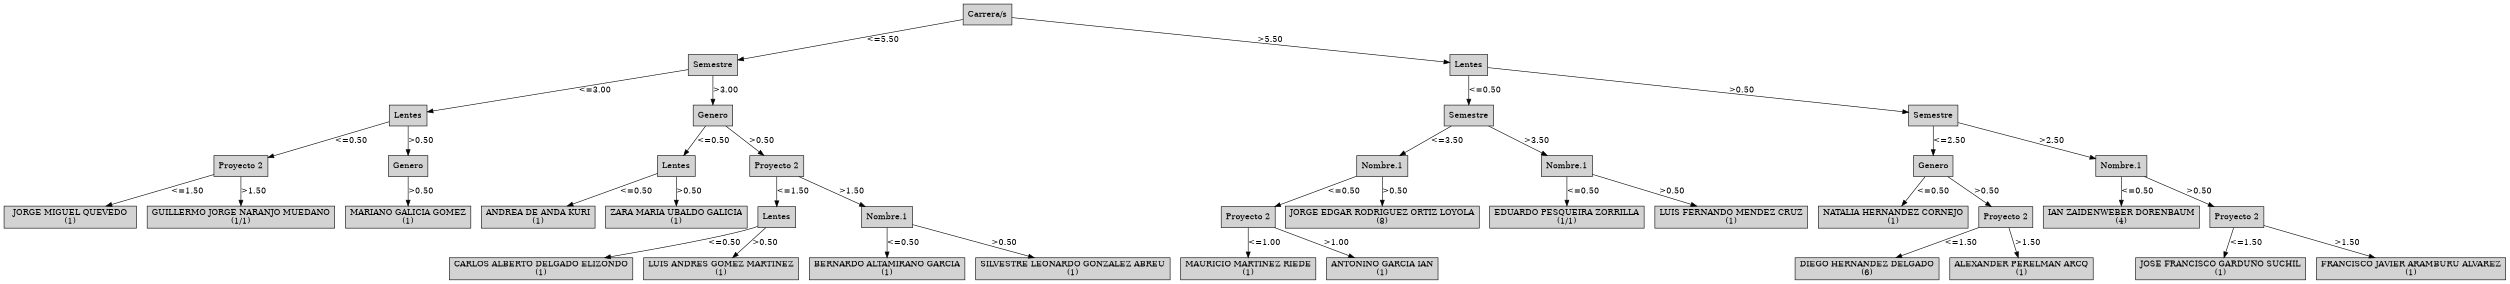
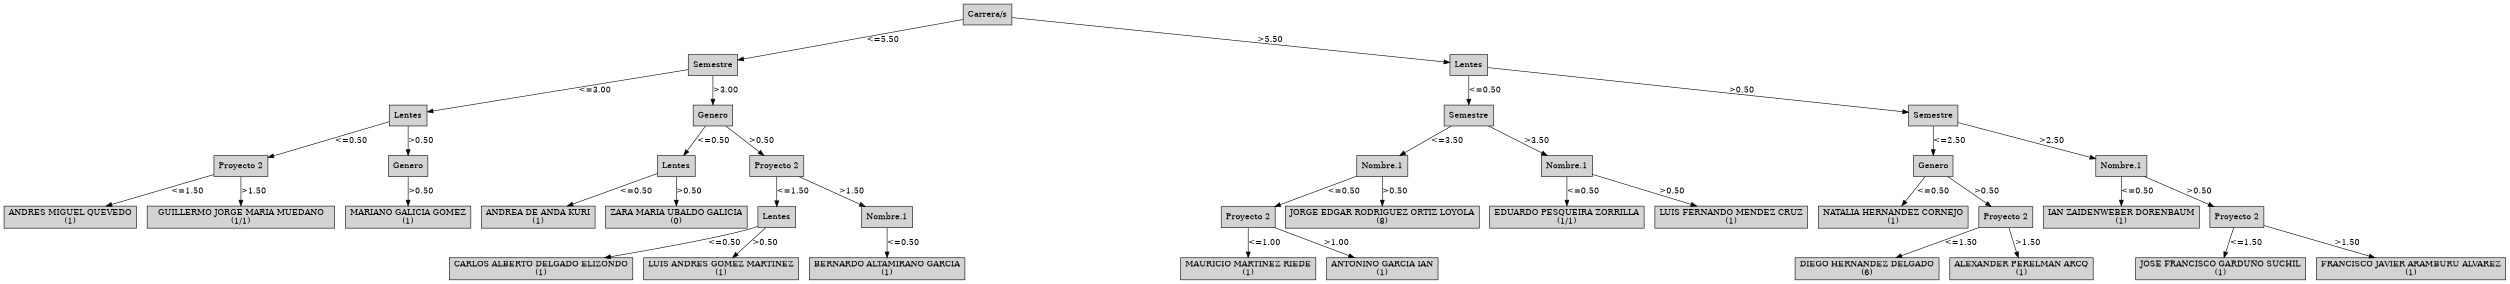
(70, 217) -> (70, 217)
(241, 217) -> (241, 217)
(676, 217) -> (676, 217)
(2121, 217) -> (2121, 217)
(1073, 269) -> none
